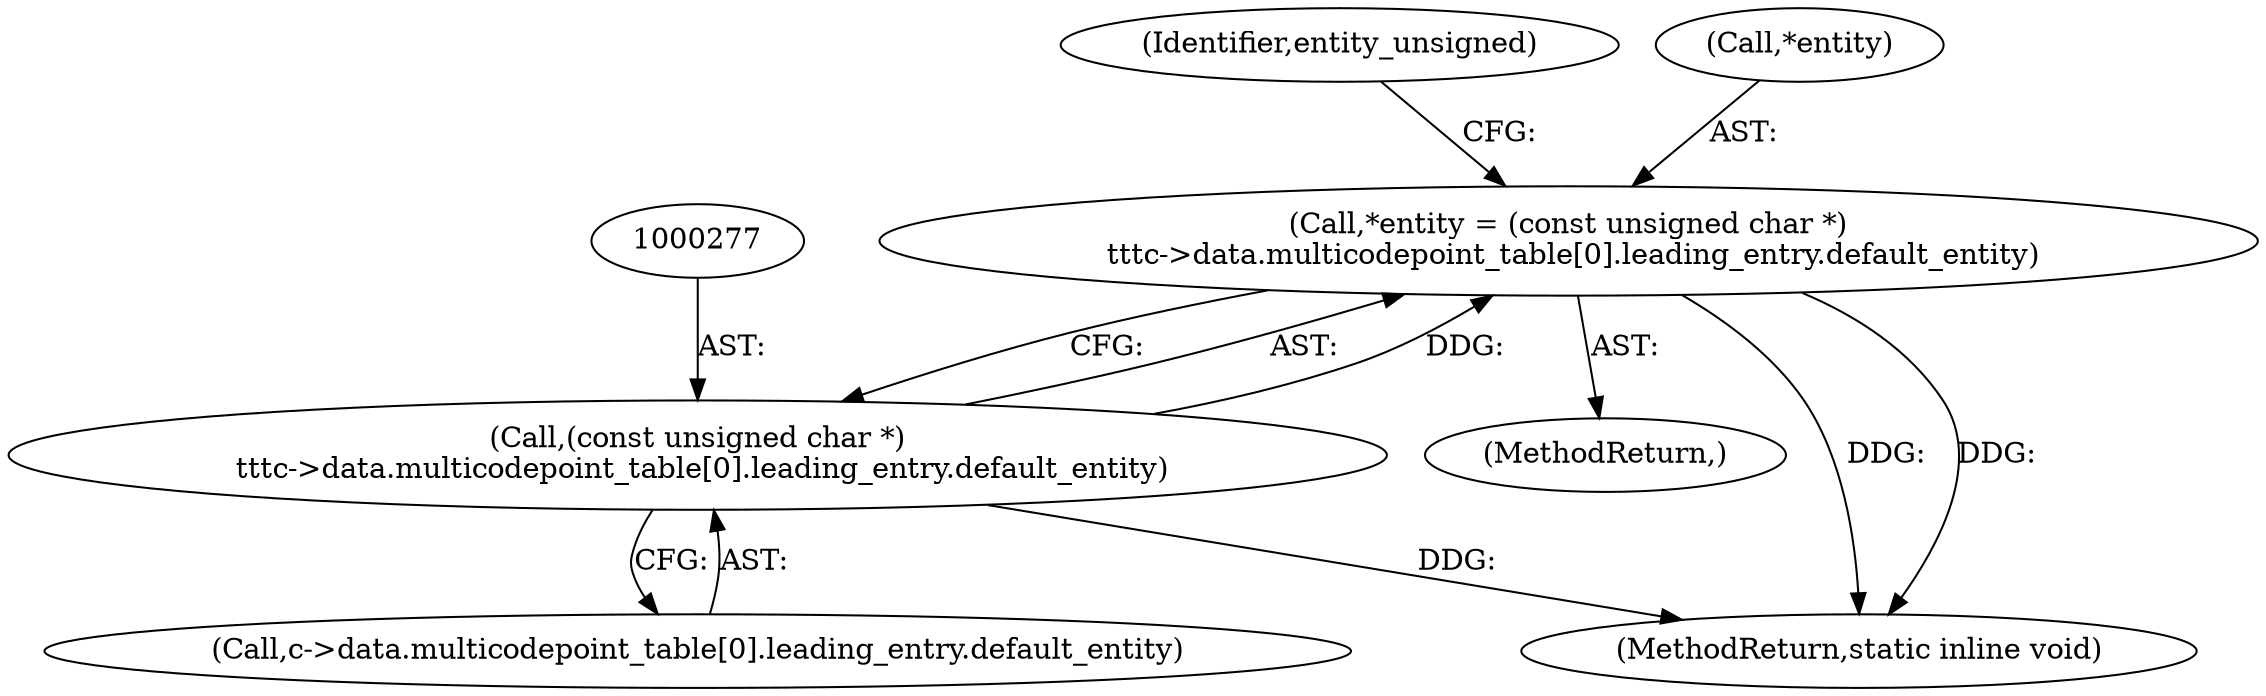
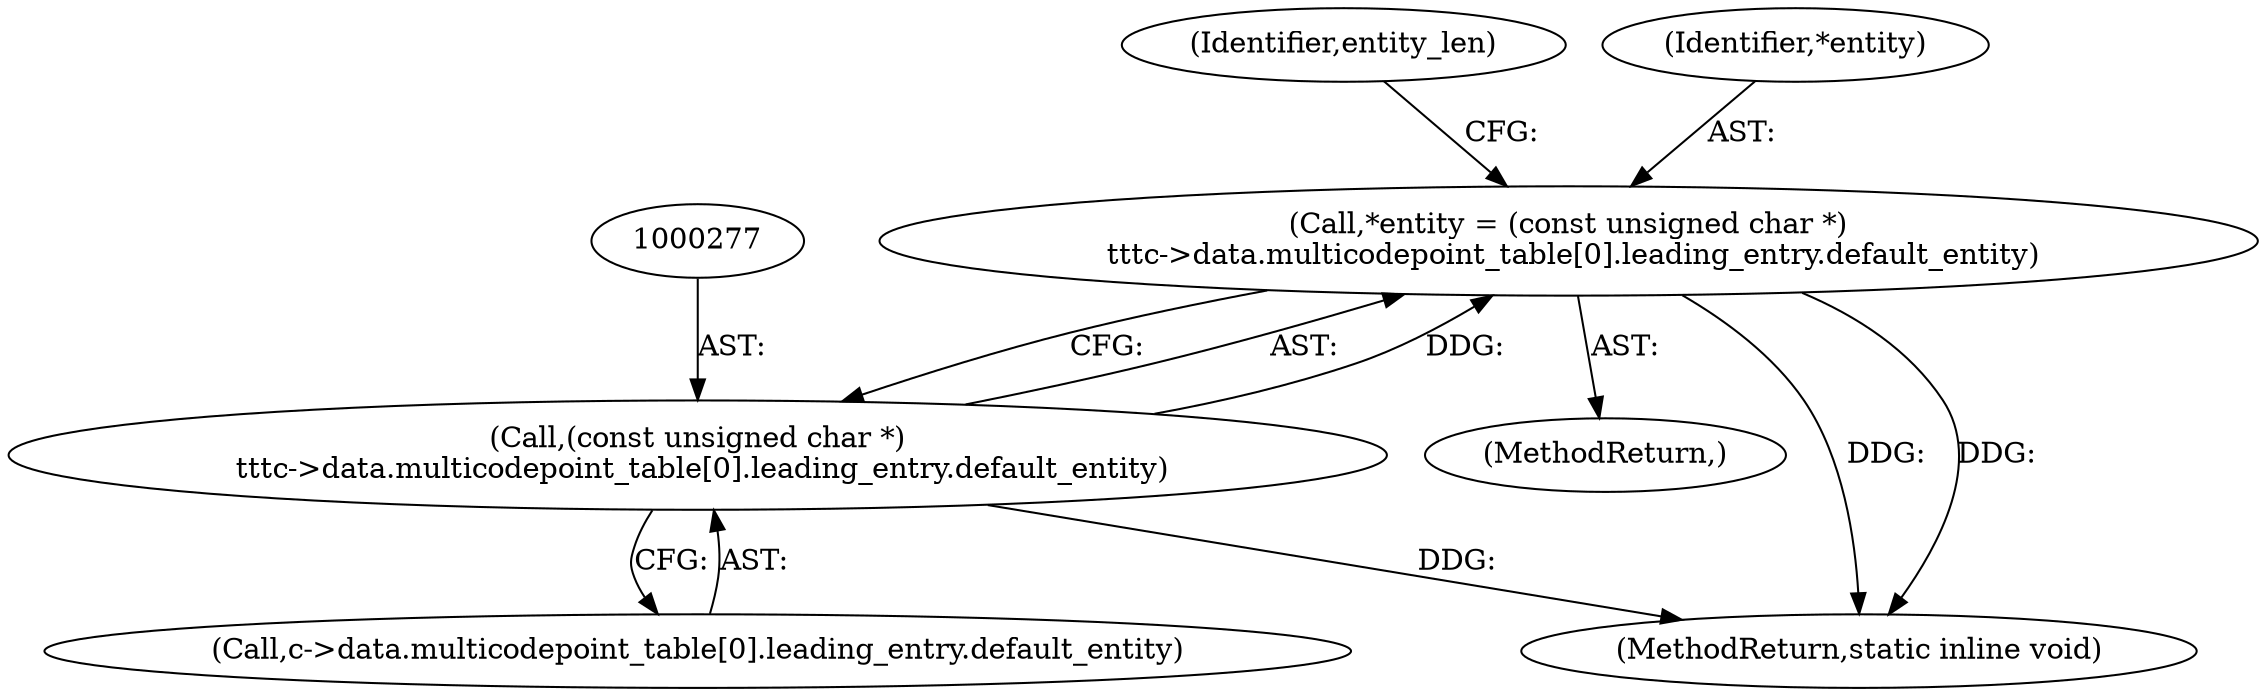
(1340, 45) -> (1344, 45)
(1800, 45) -> (1796, 45)
